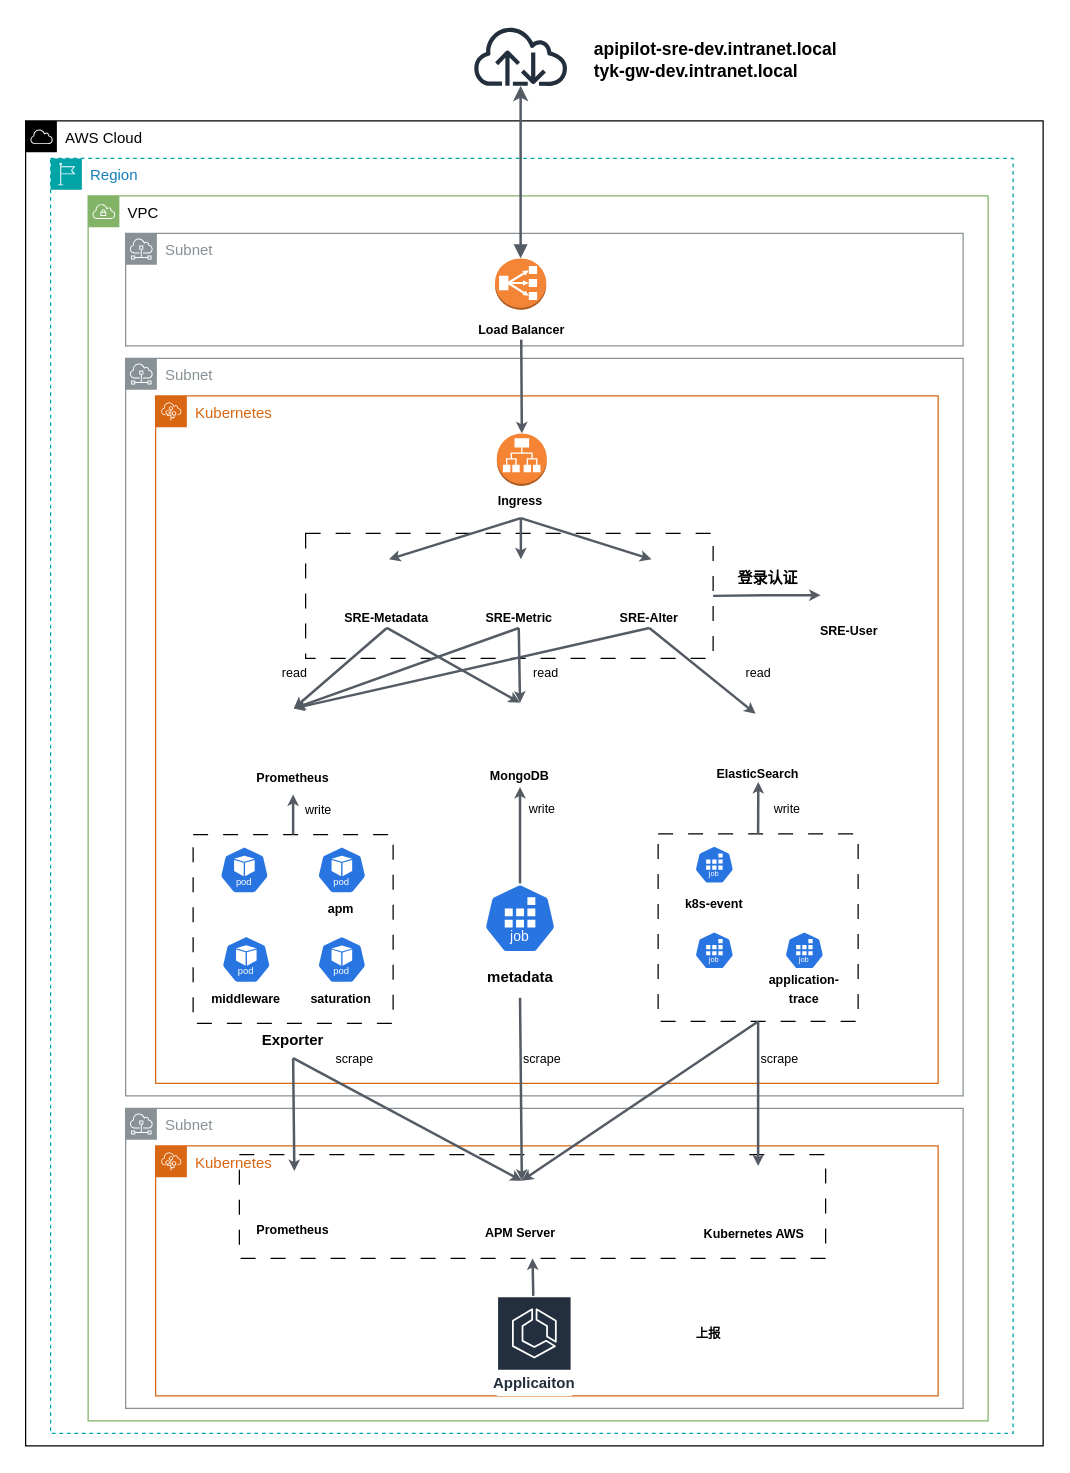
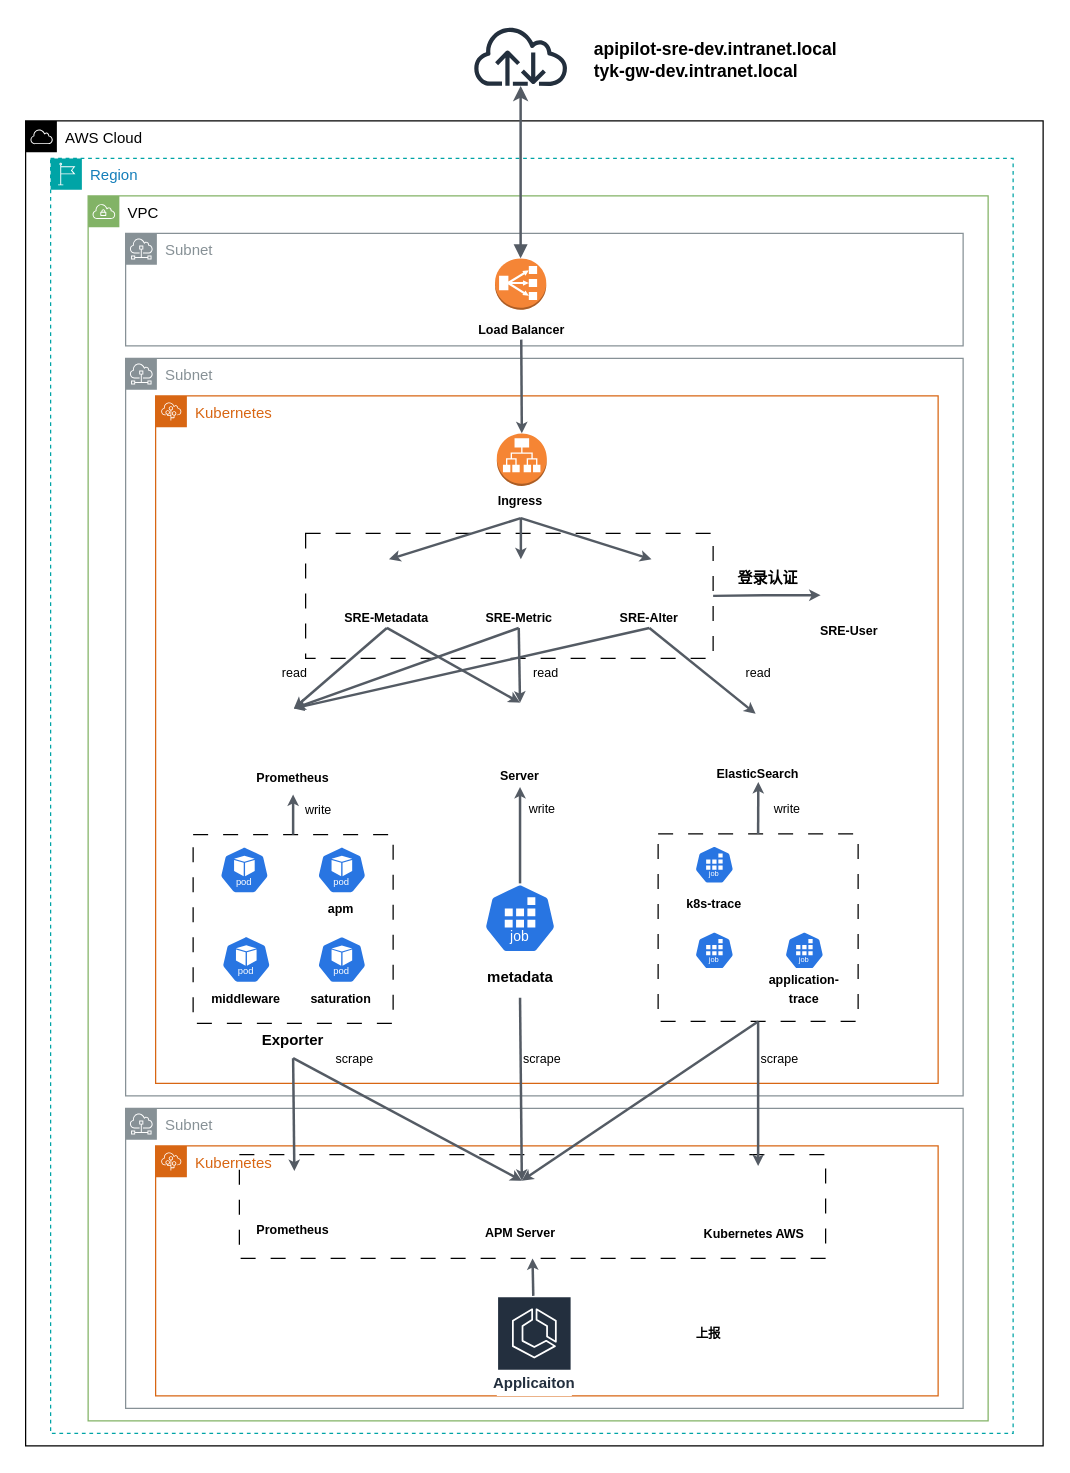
(520, 776) -> (520, 776)
(714, 903) -> (714, 903)
